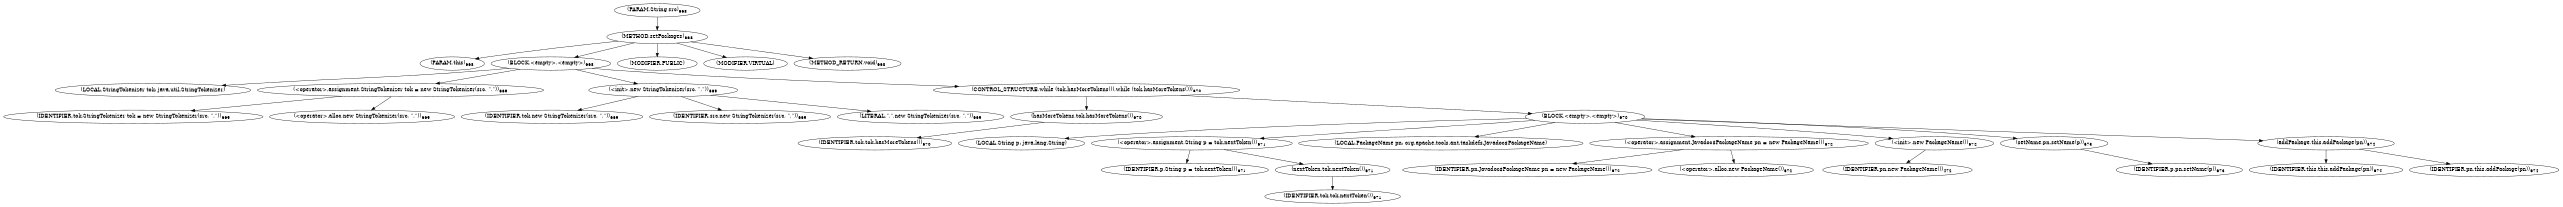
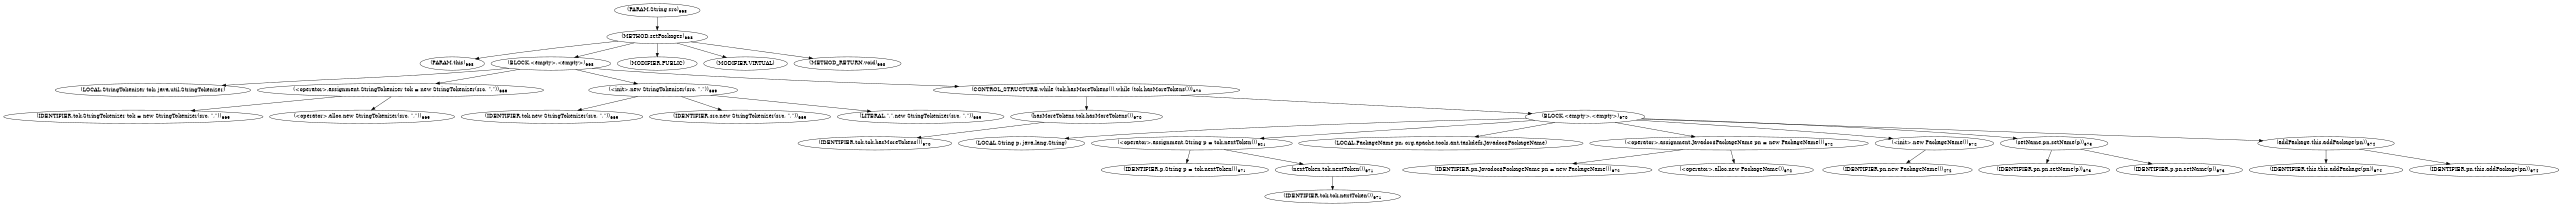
(1262, 143) -> (1262, 143)
none -> (2044, 170)
